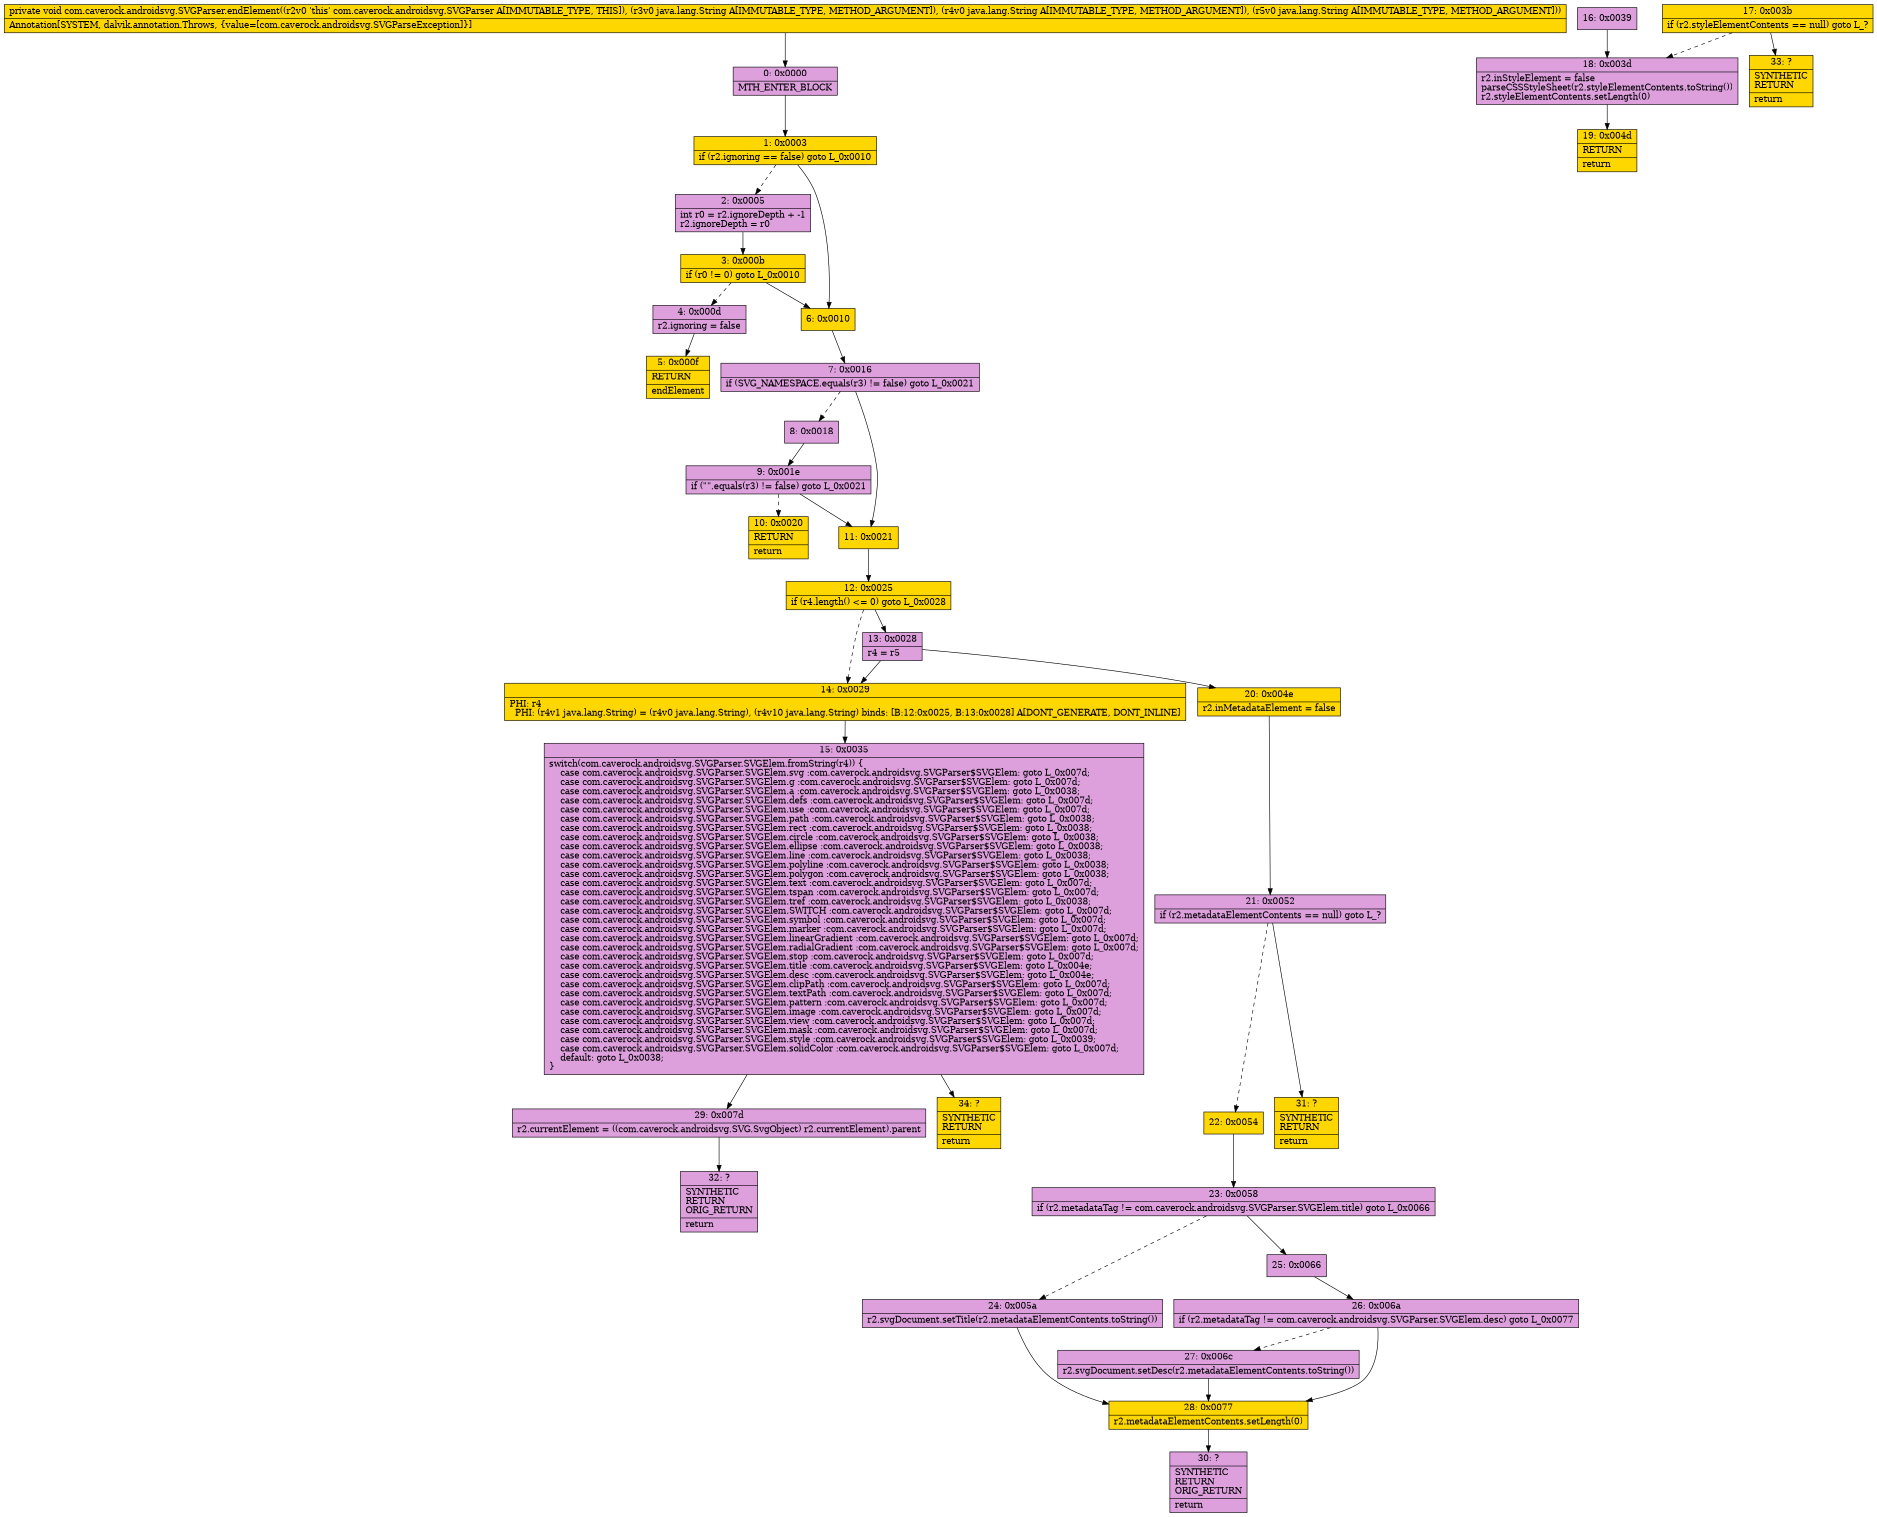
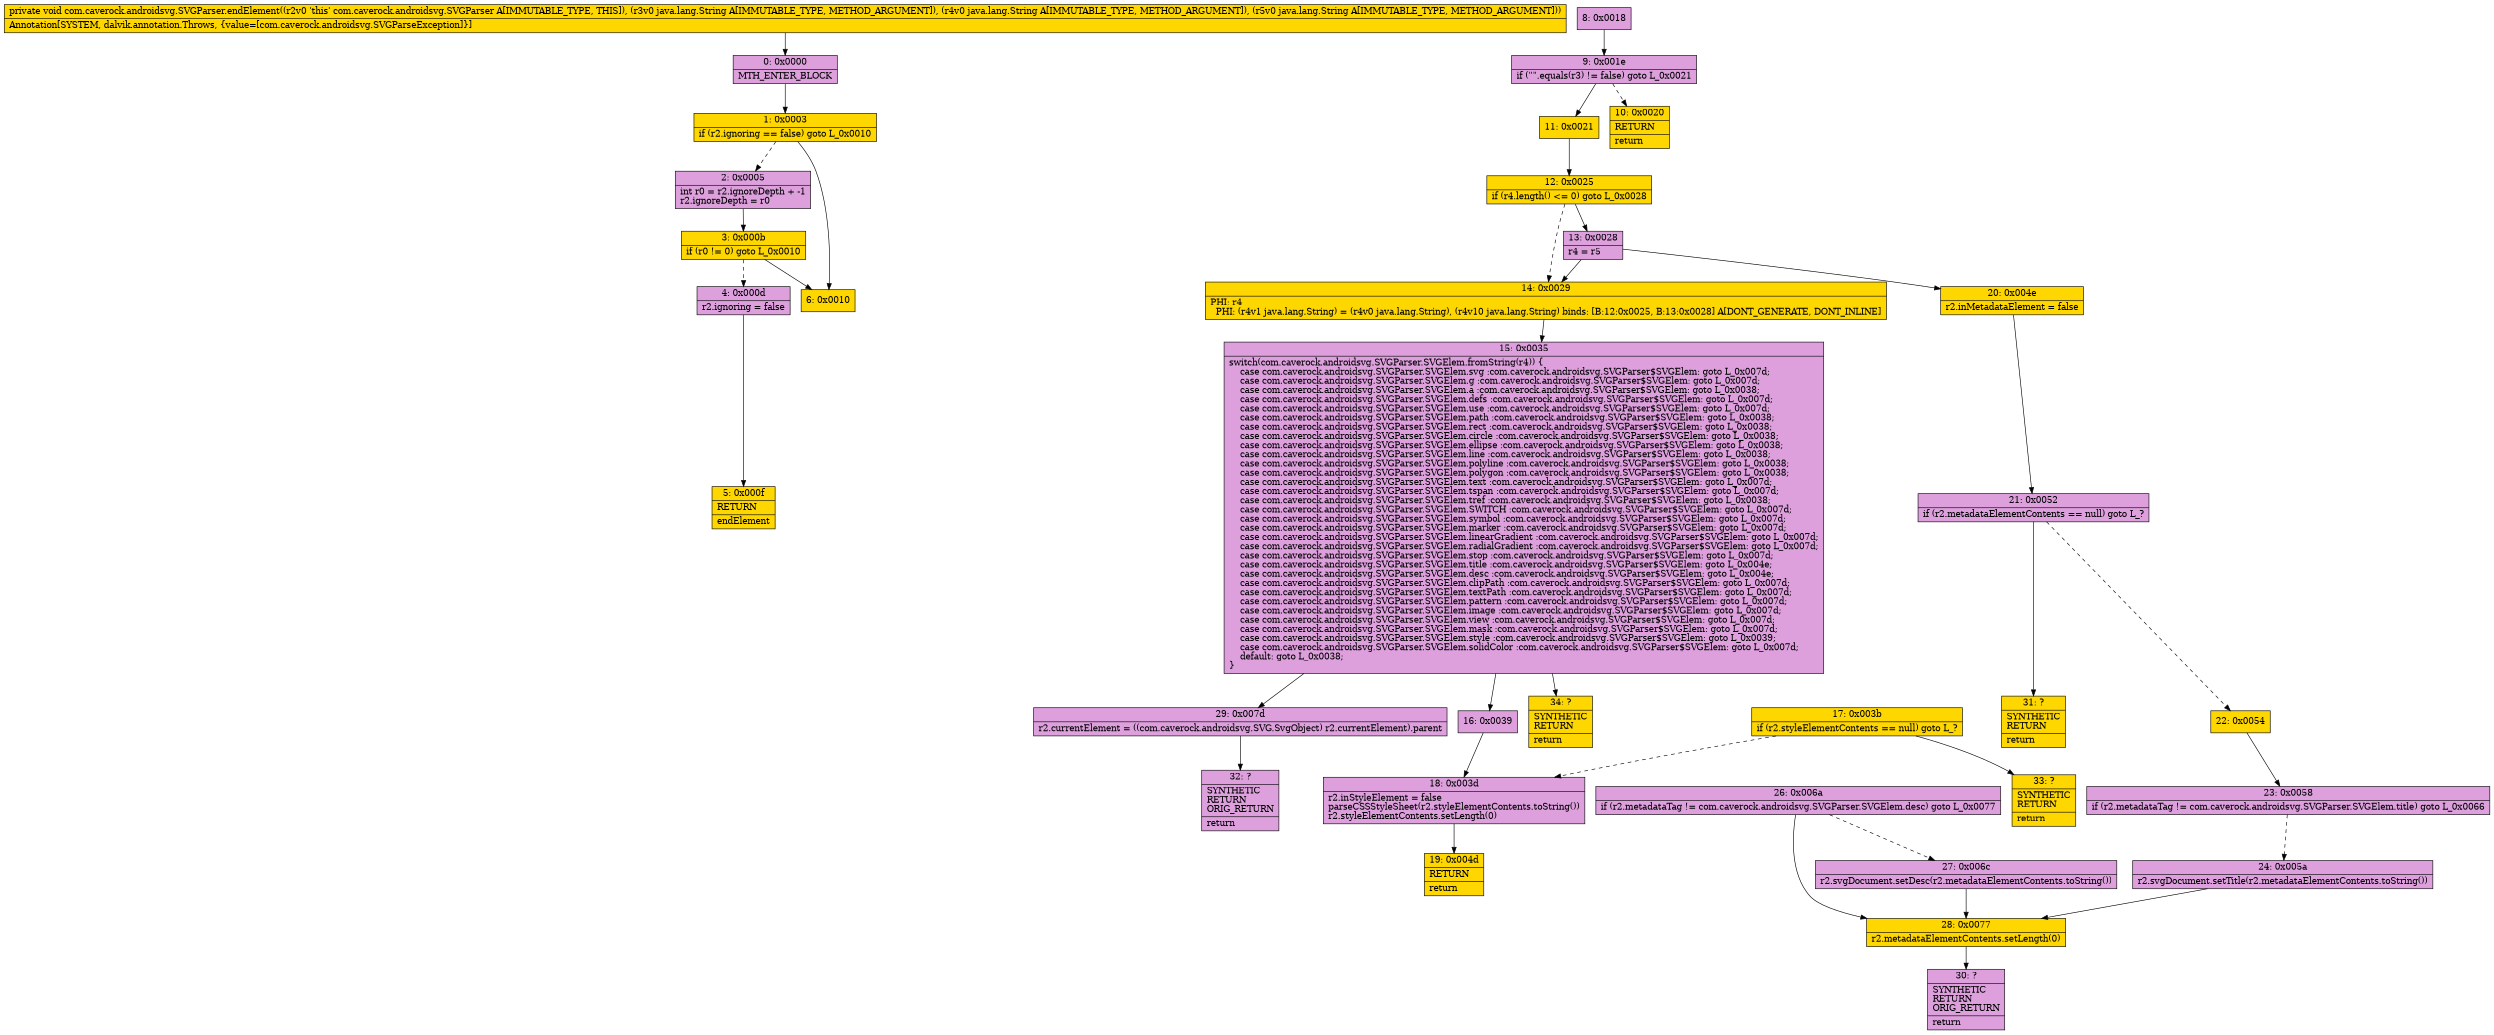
(850, 377) -> none
none -> (1493, 689)
(1297, 1266) -> none
